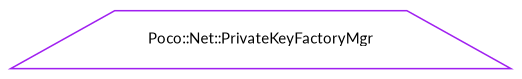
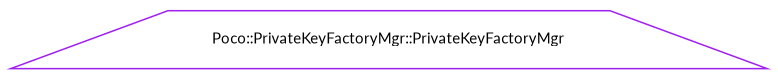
(261, 40) -> (389, 40)
